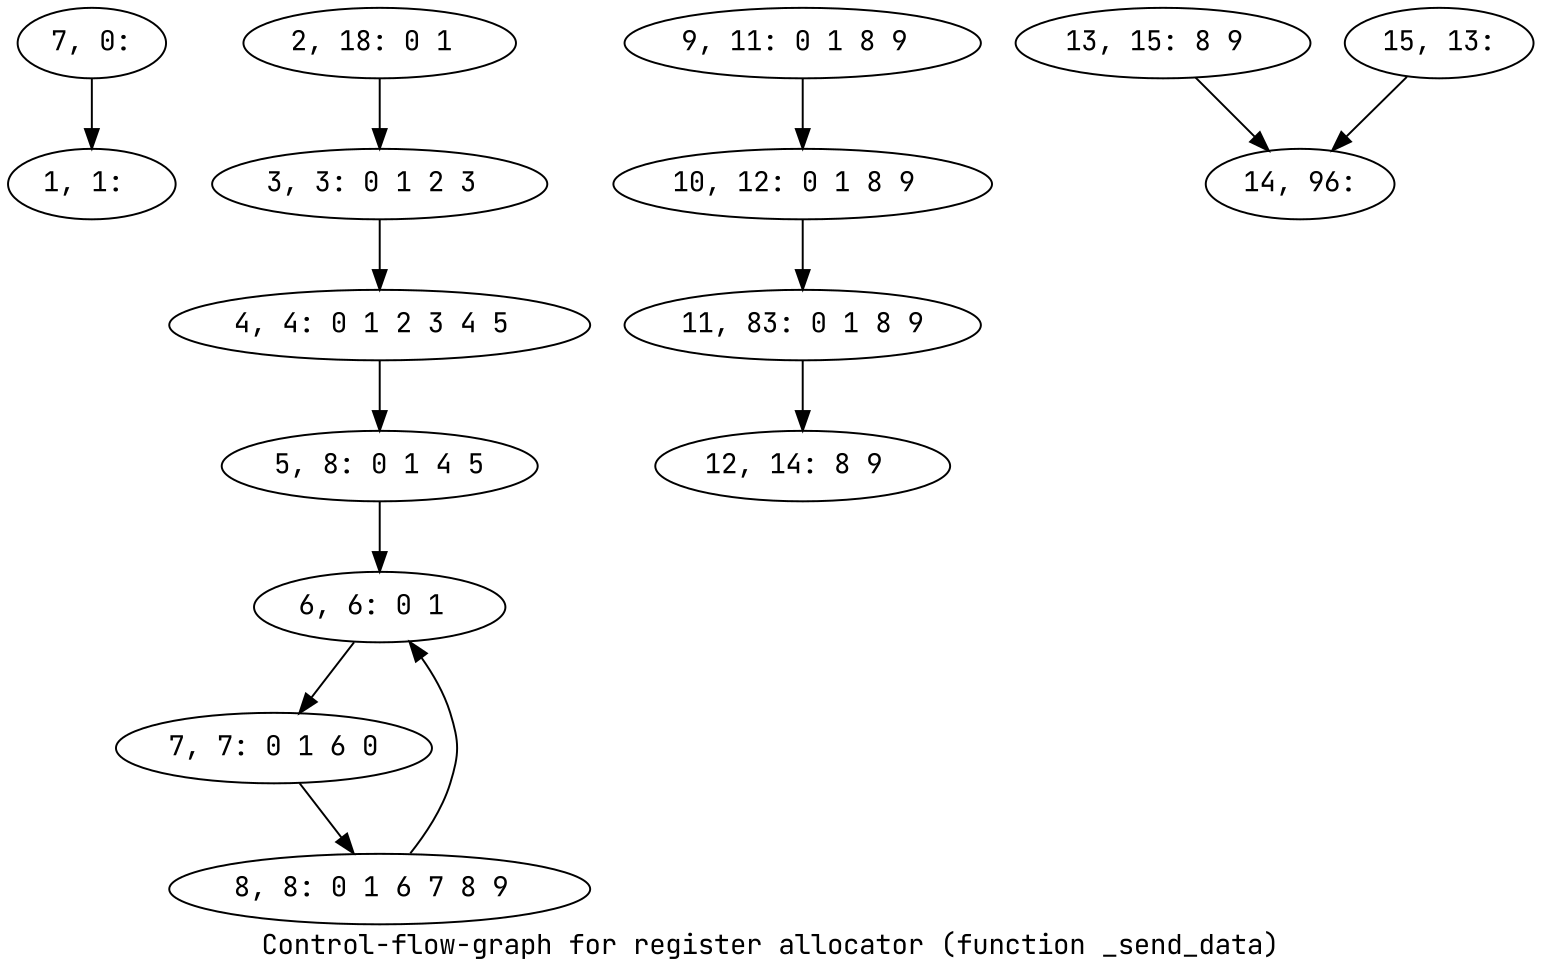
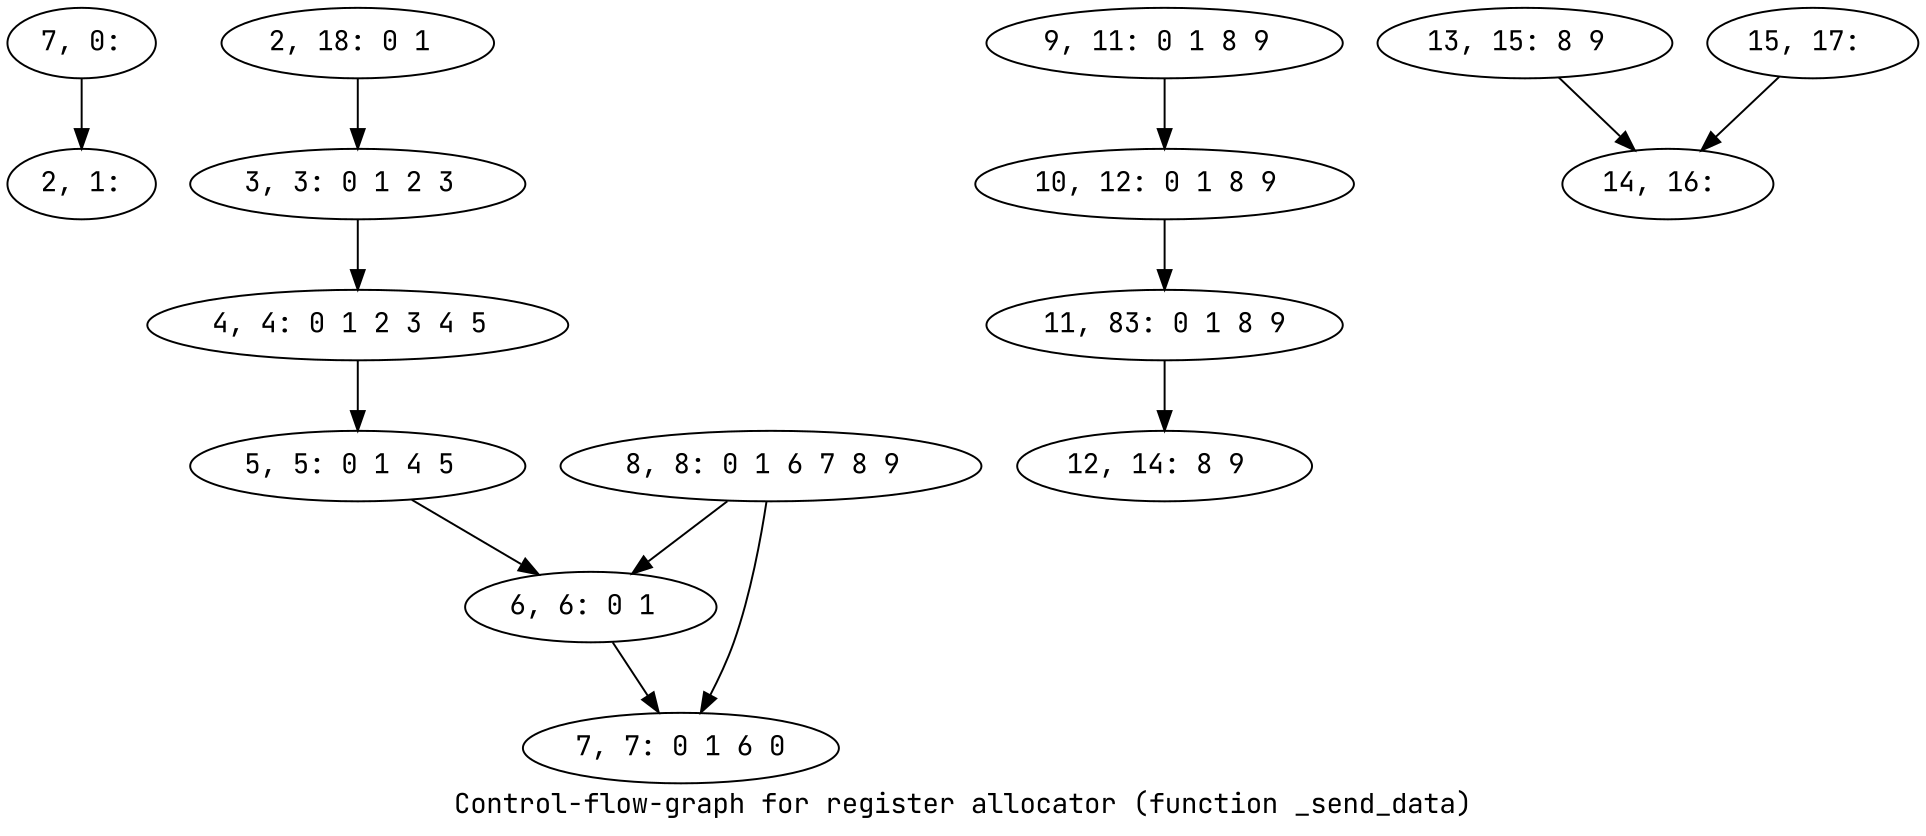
(1439, 43) -> (1813, 43)
(92, 184) -> (82, 184)
(1300, 184) -> (1668, 184)
(380, 466) -> (358, 466)
(320, 810) -> (746, 601)
